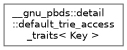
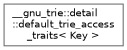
(64, 25) -> (64, 25)
